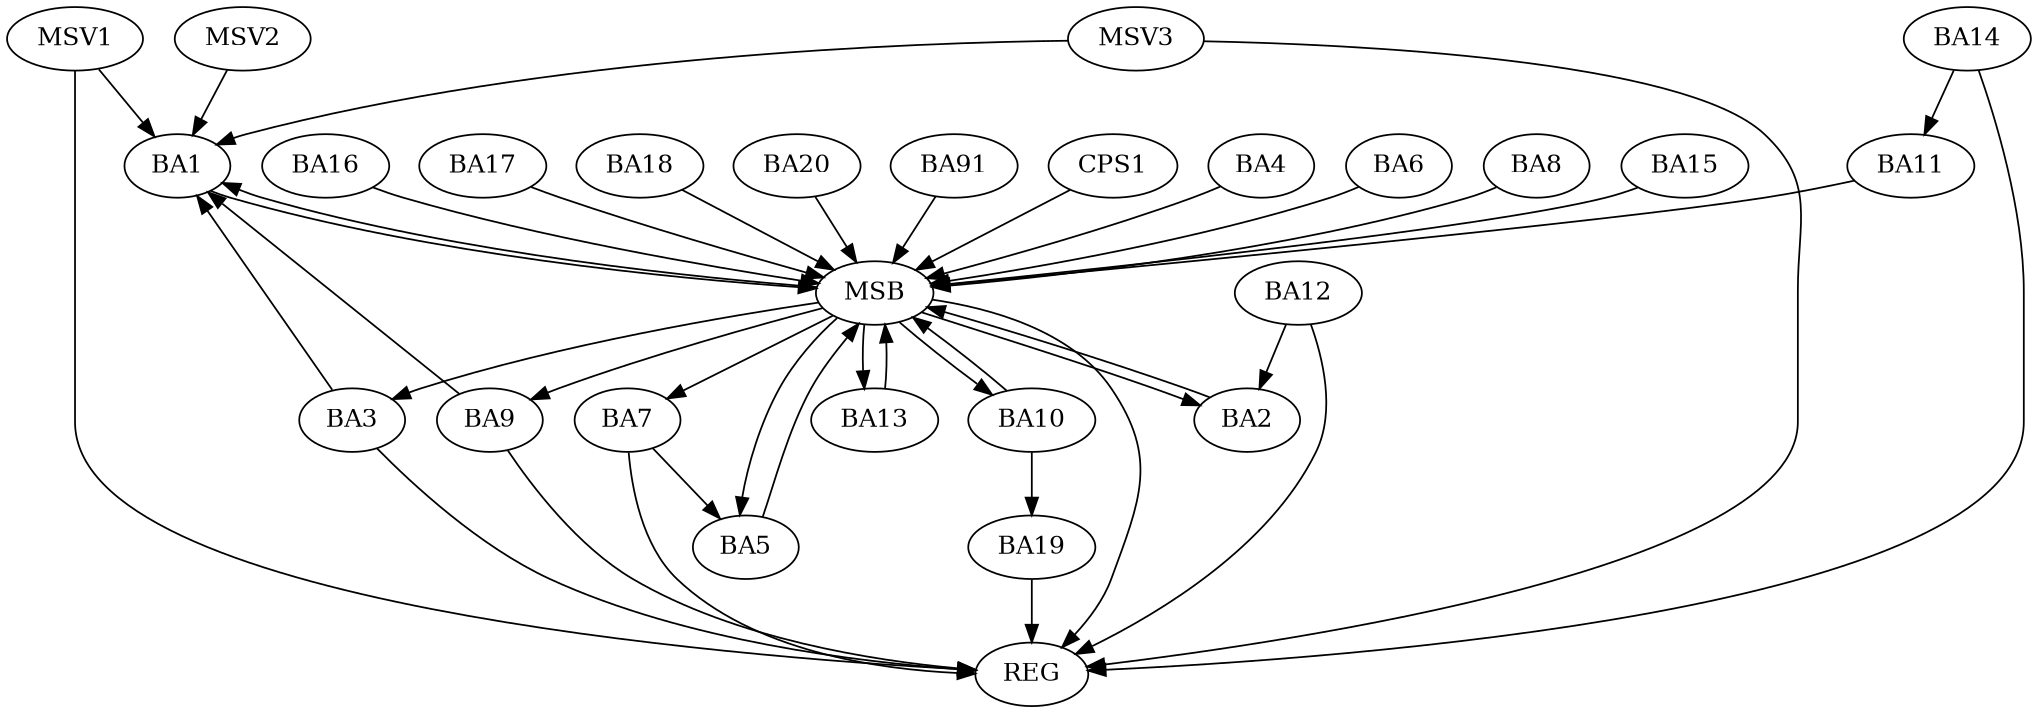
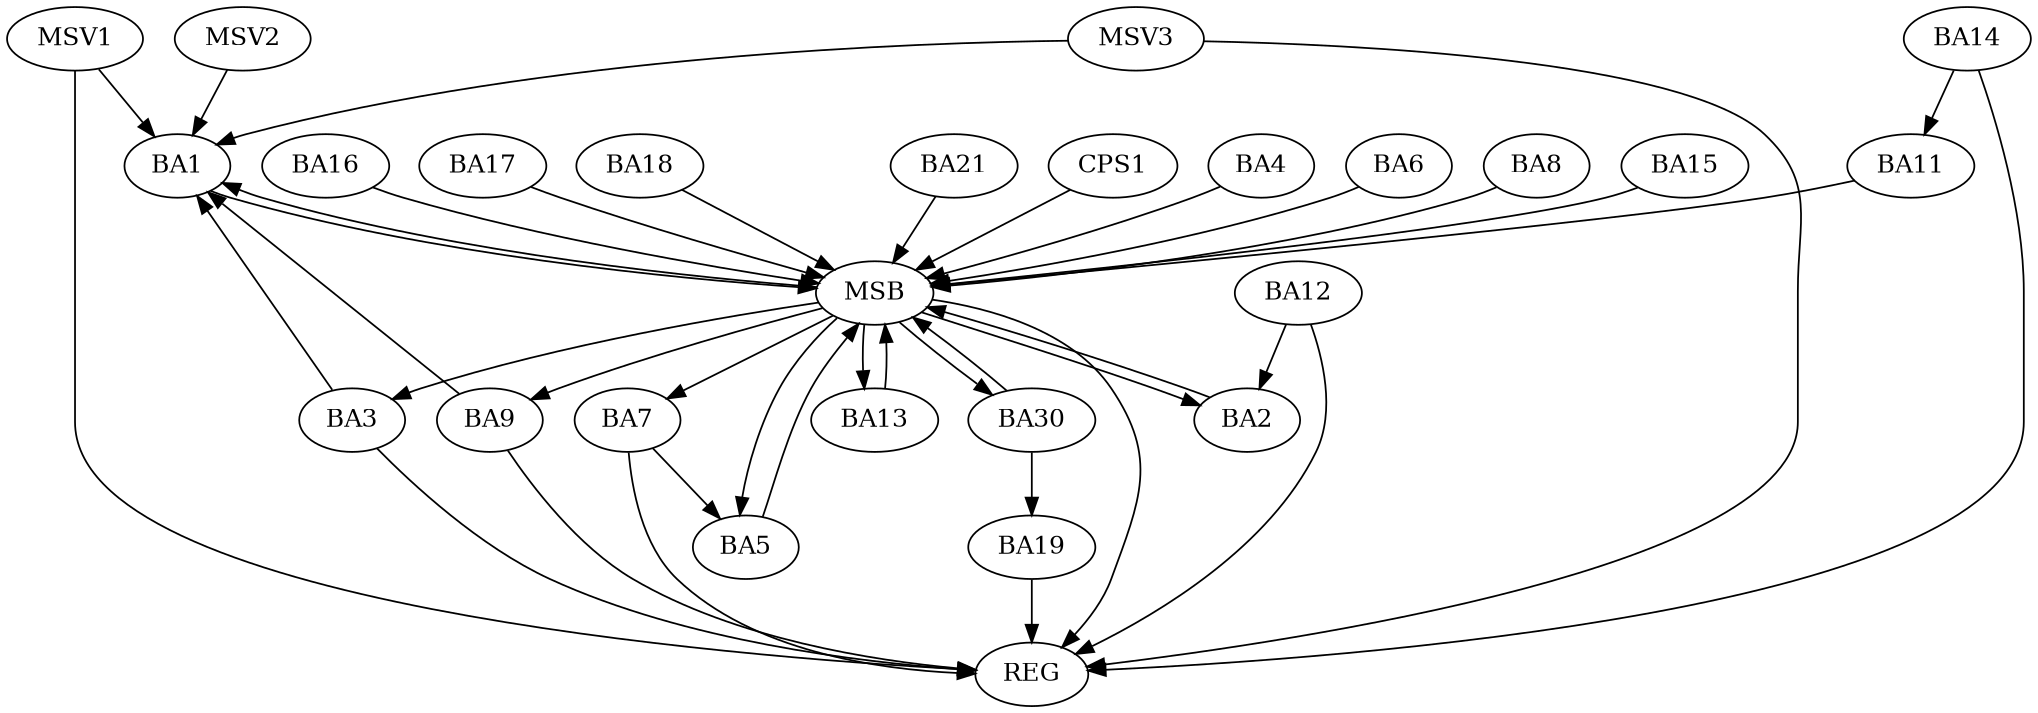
(797, 166) -> none
(954, 166) -> (954, 166)
(1032, 420) -> (1032, 420)
